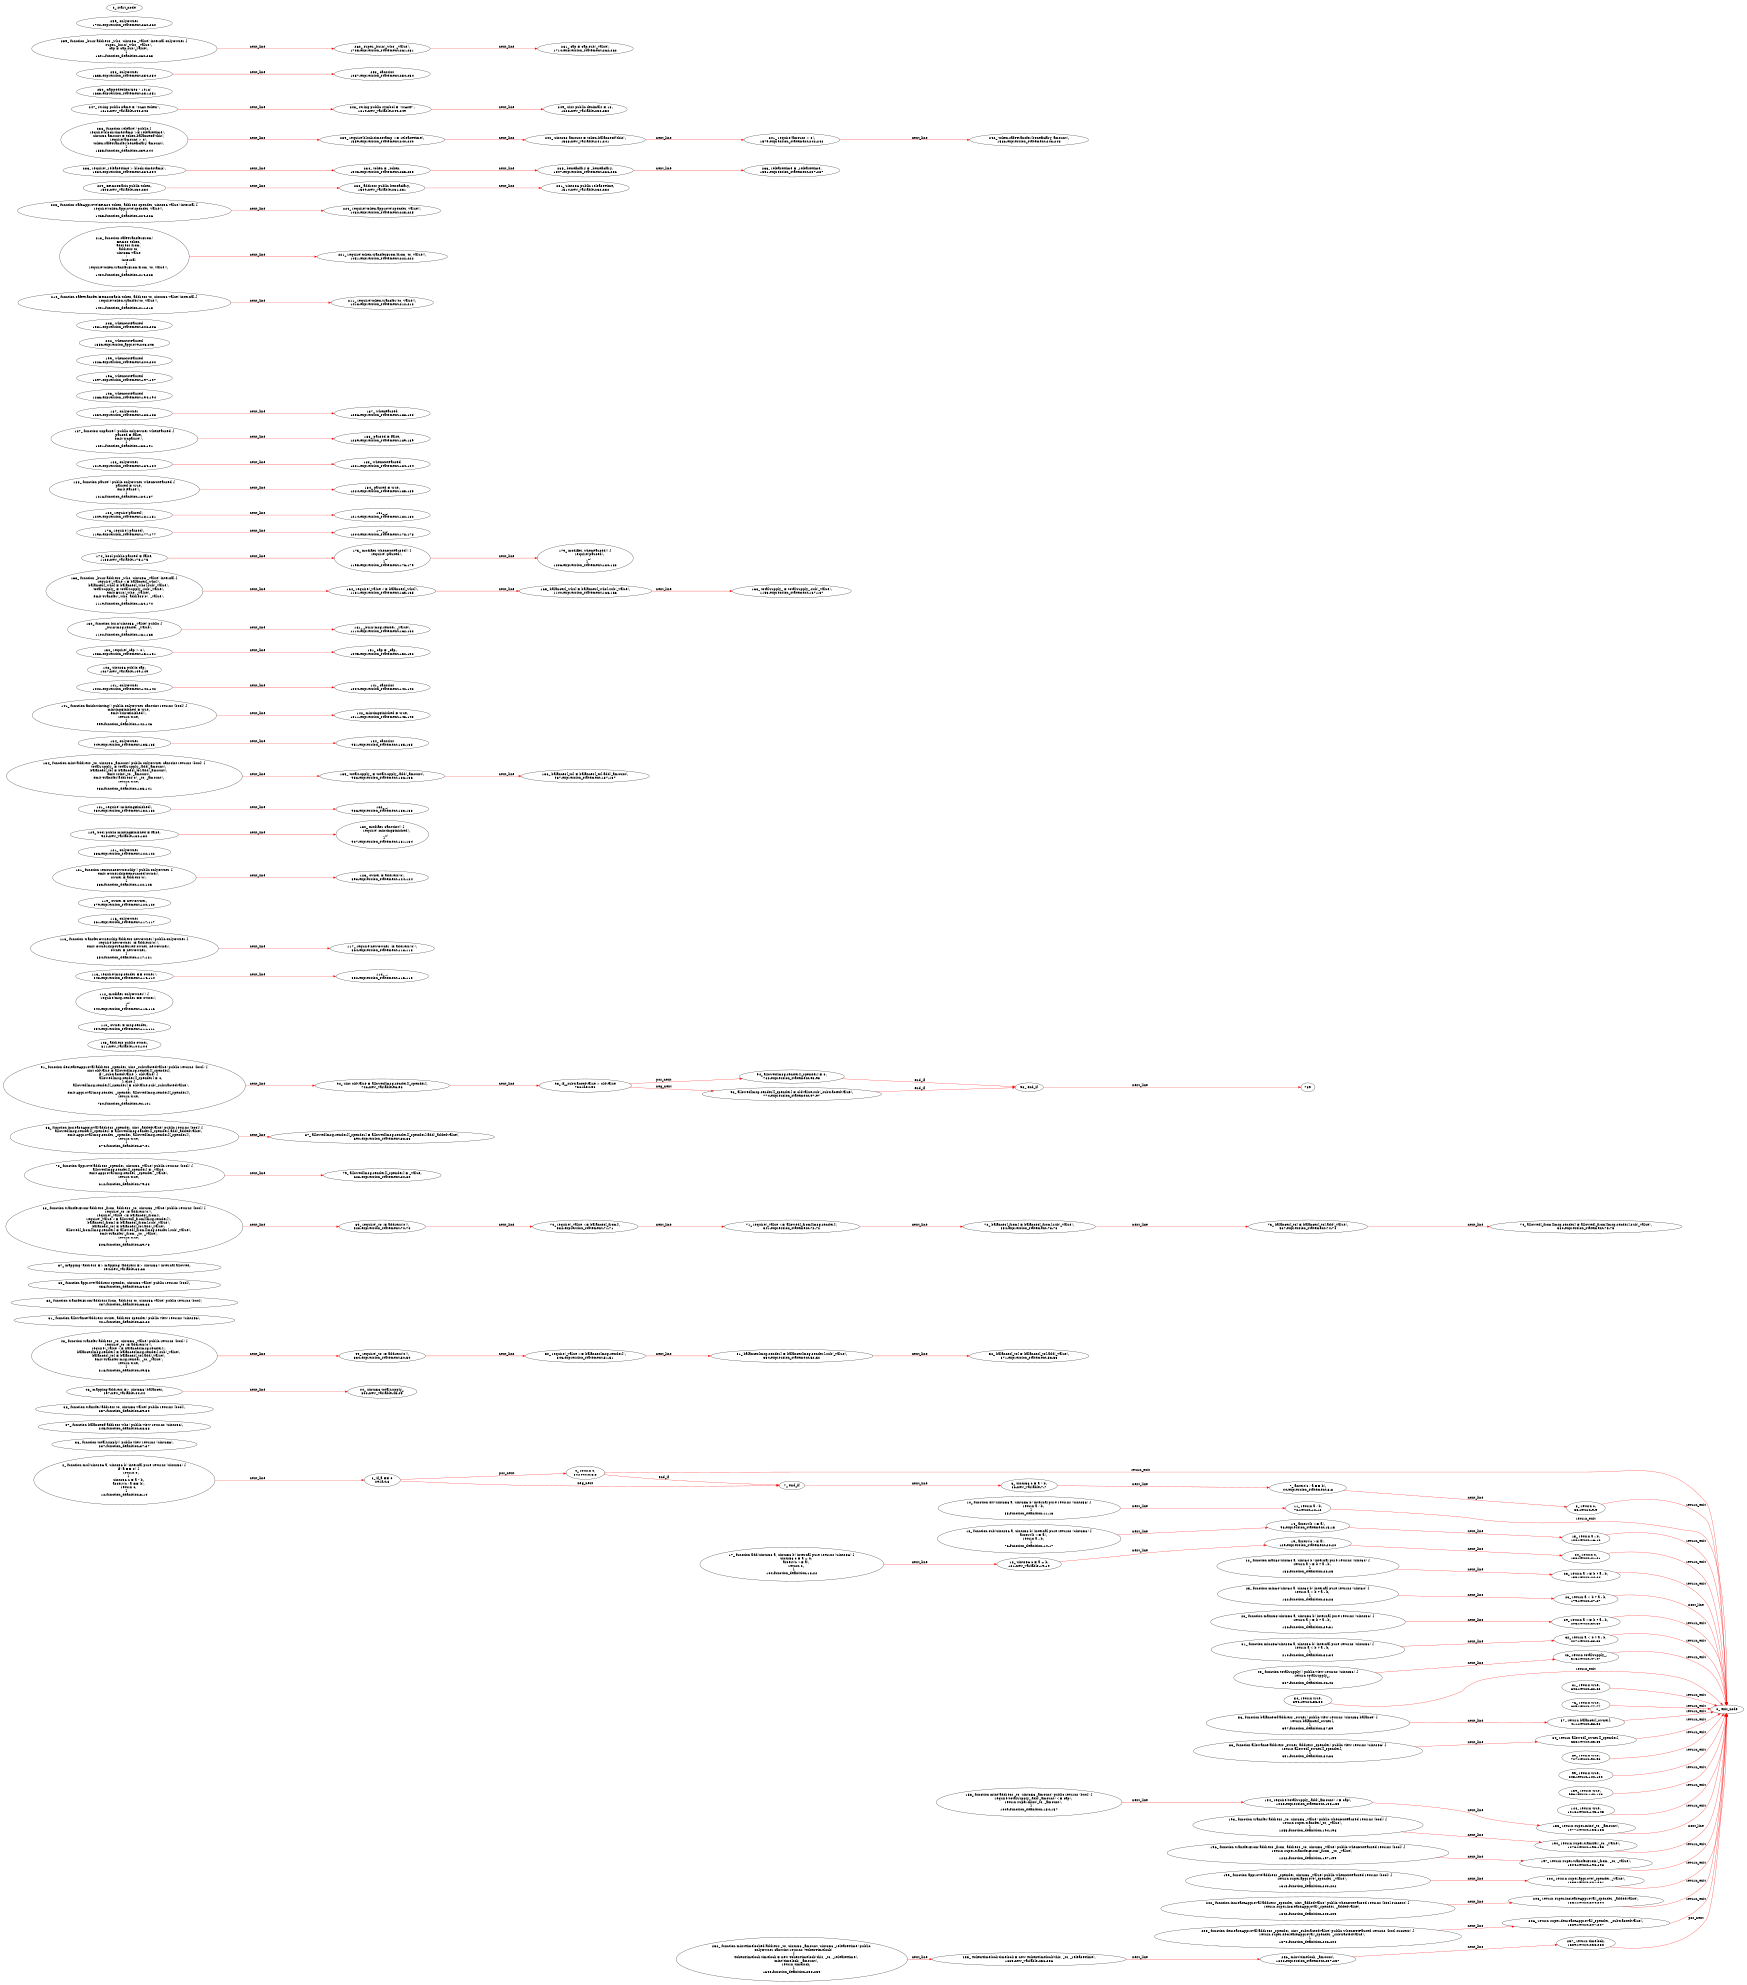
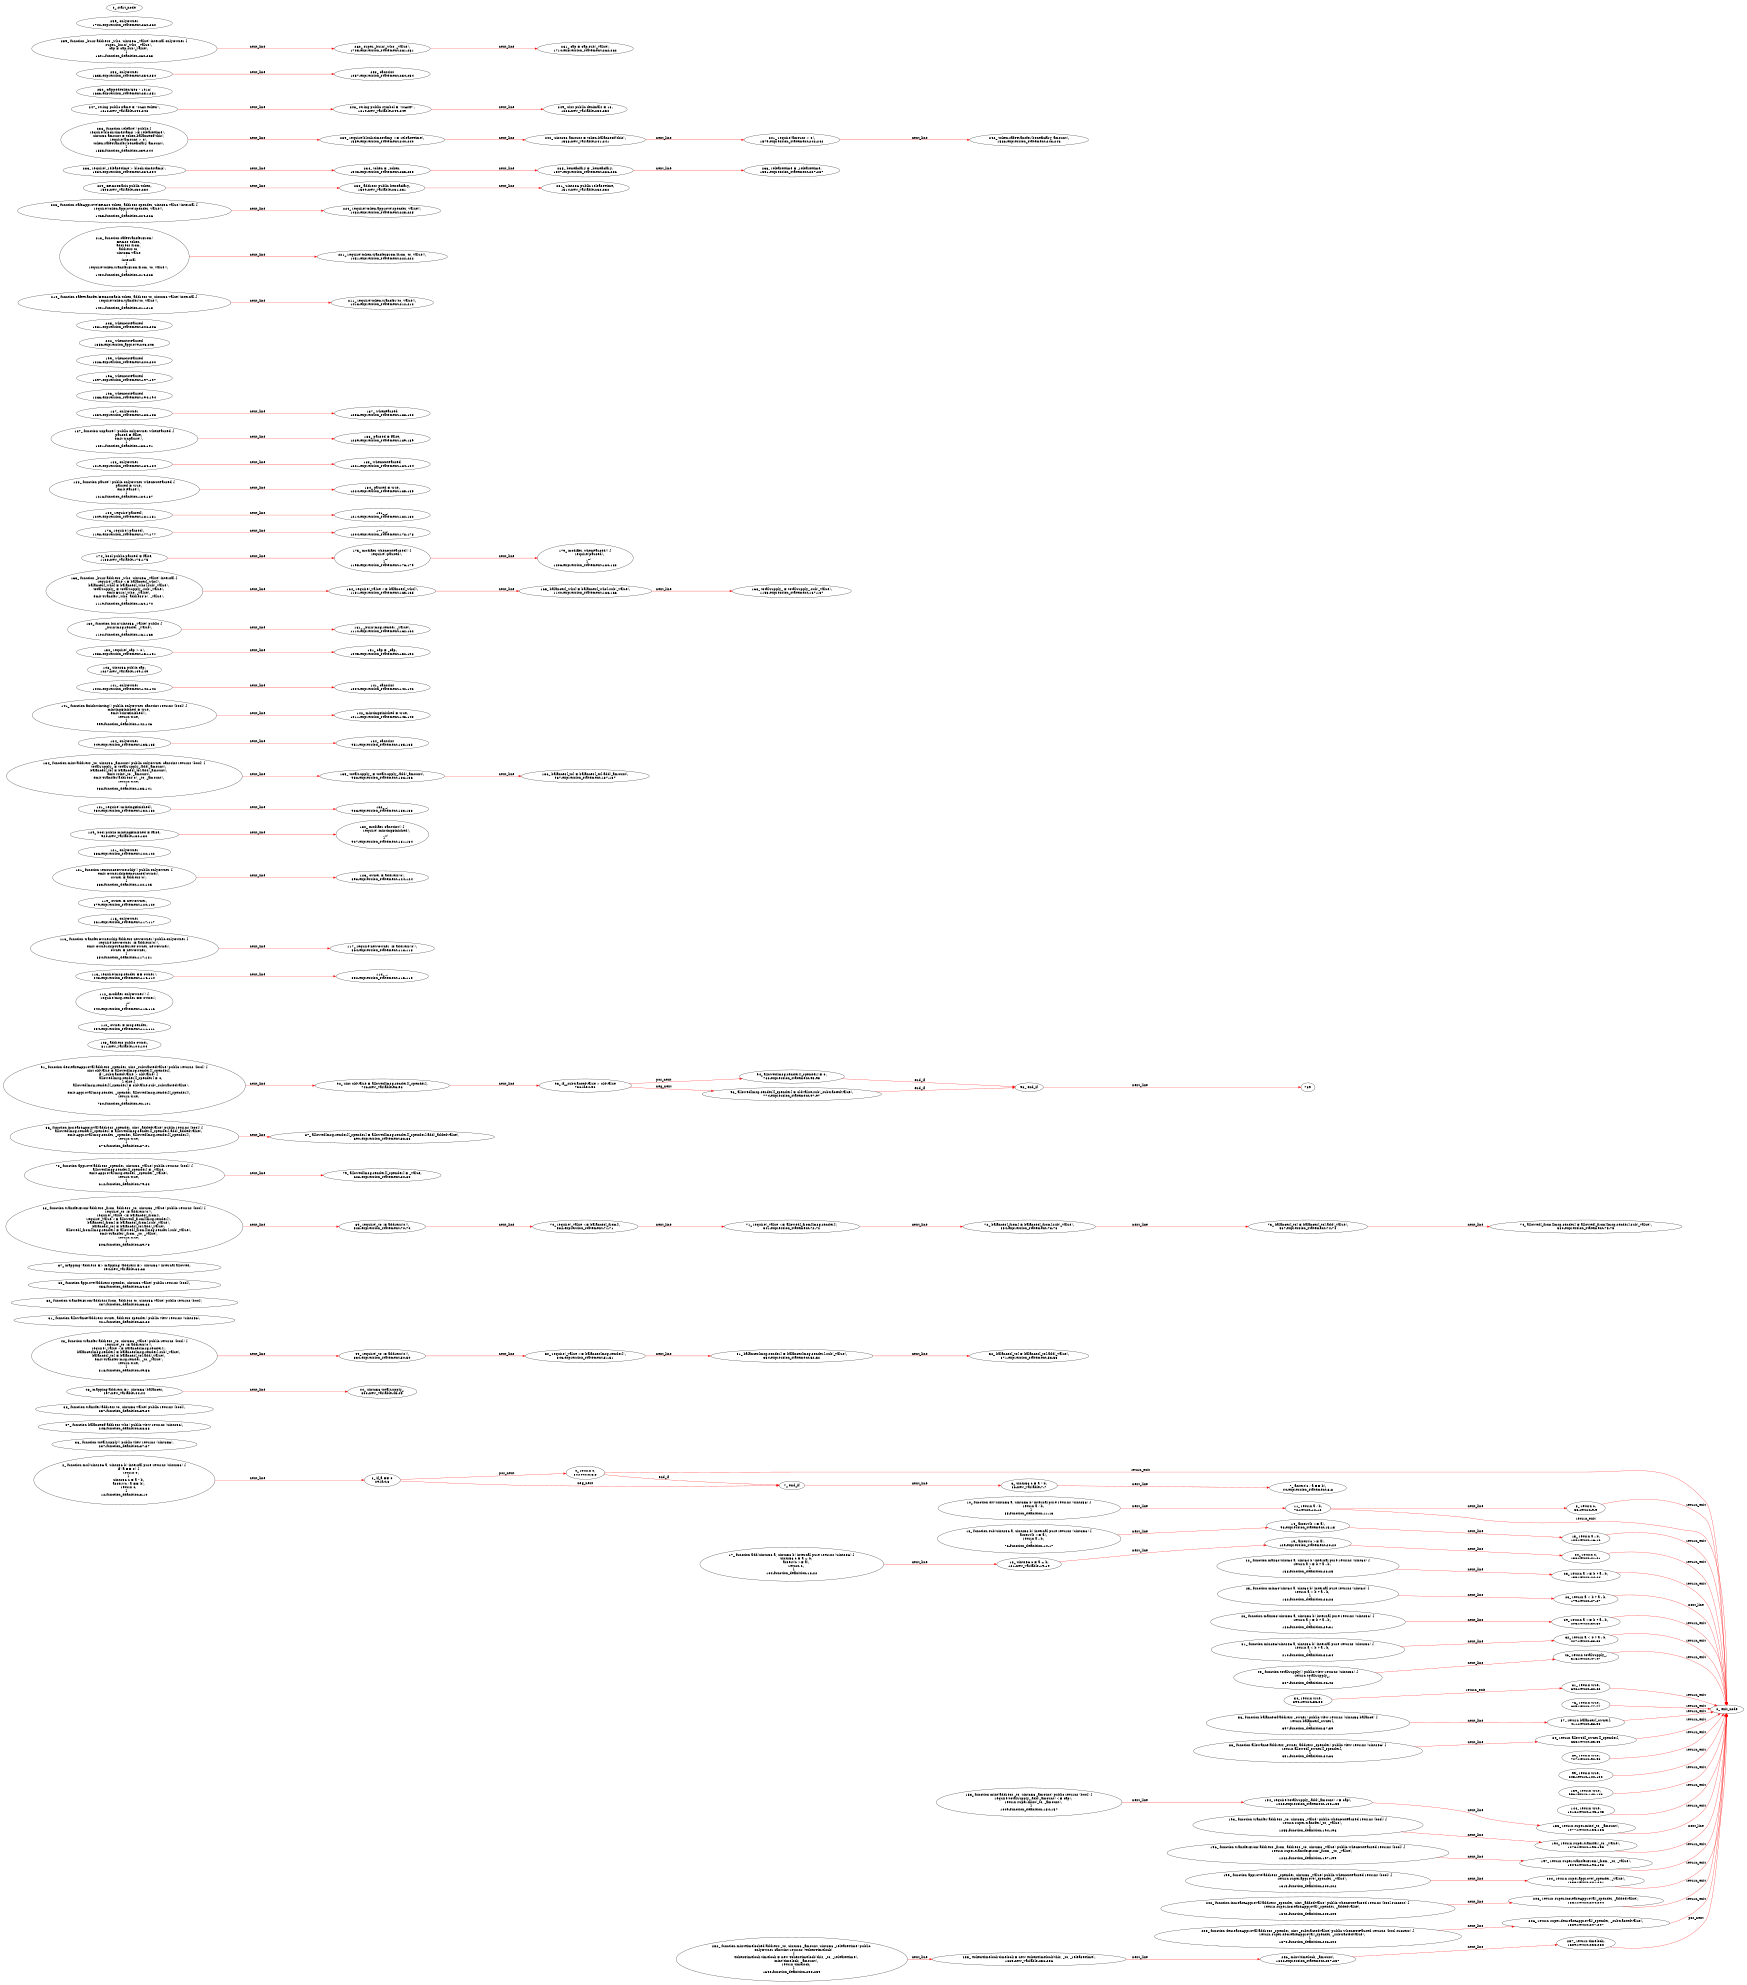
(1454, 1499) -> (1447, 1508)
(1526, 1674) -> (1446, 1694)
